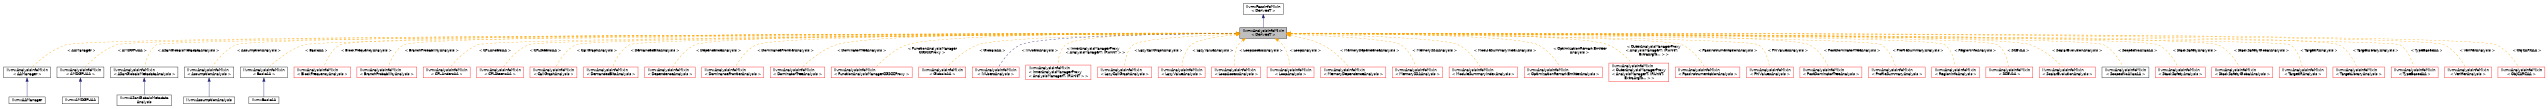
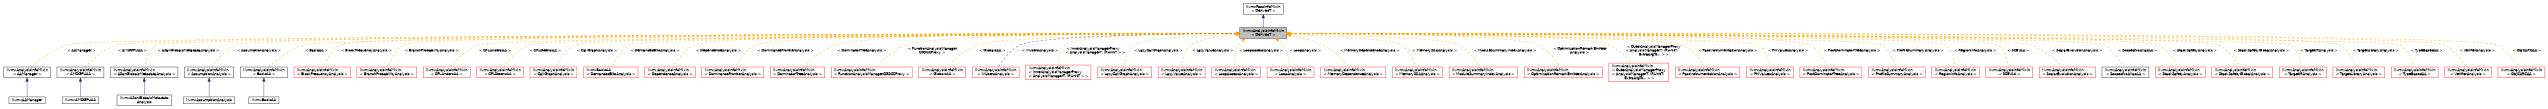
(611, 72) -> (611, 72)
